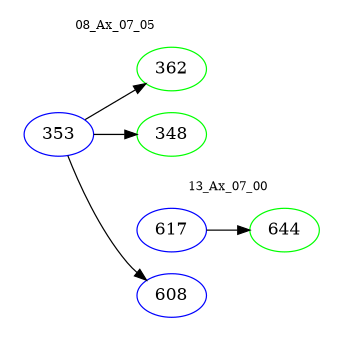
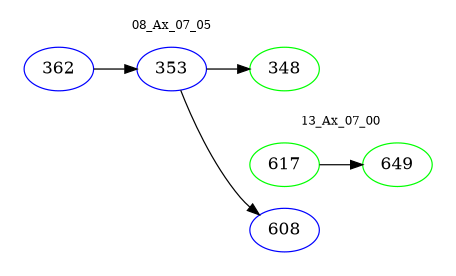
(172, 69) -> (59, 69)
(110, 105) -> (109, 69)
(172, 230) -> (285, 165)
(285, 230) -> (397, 165)
